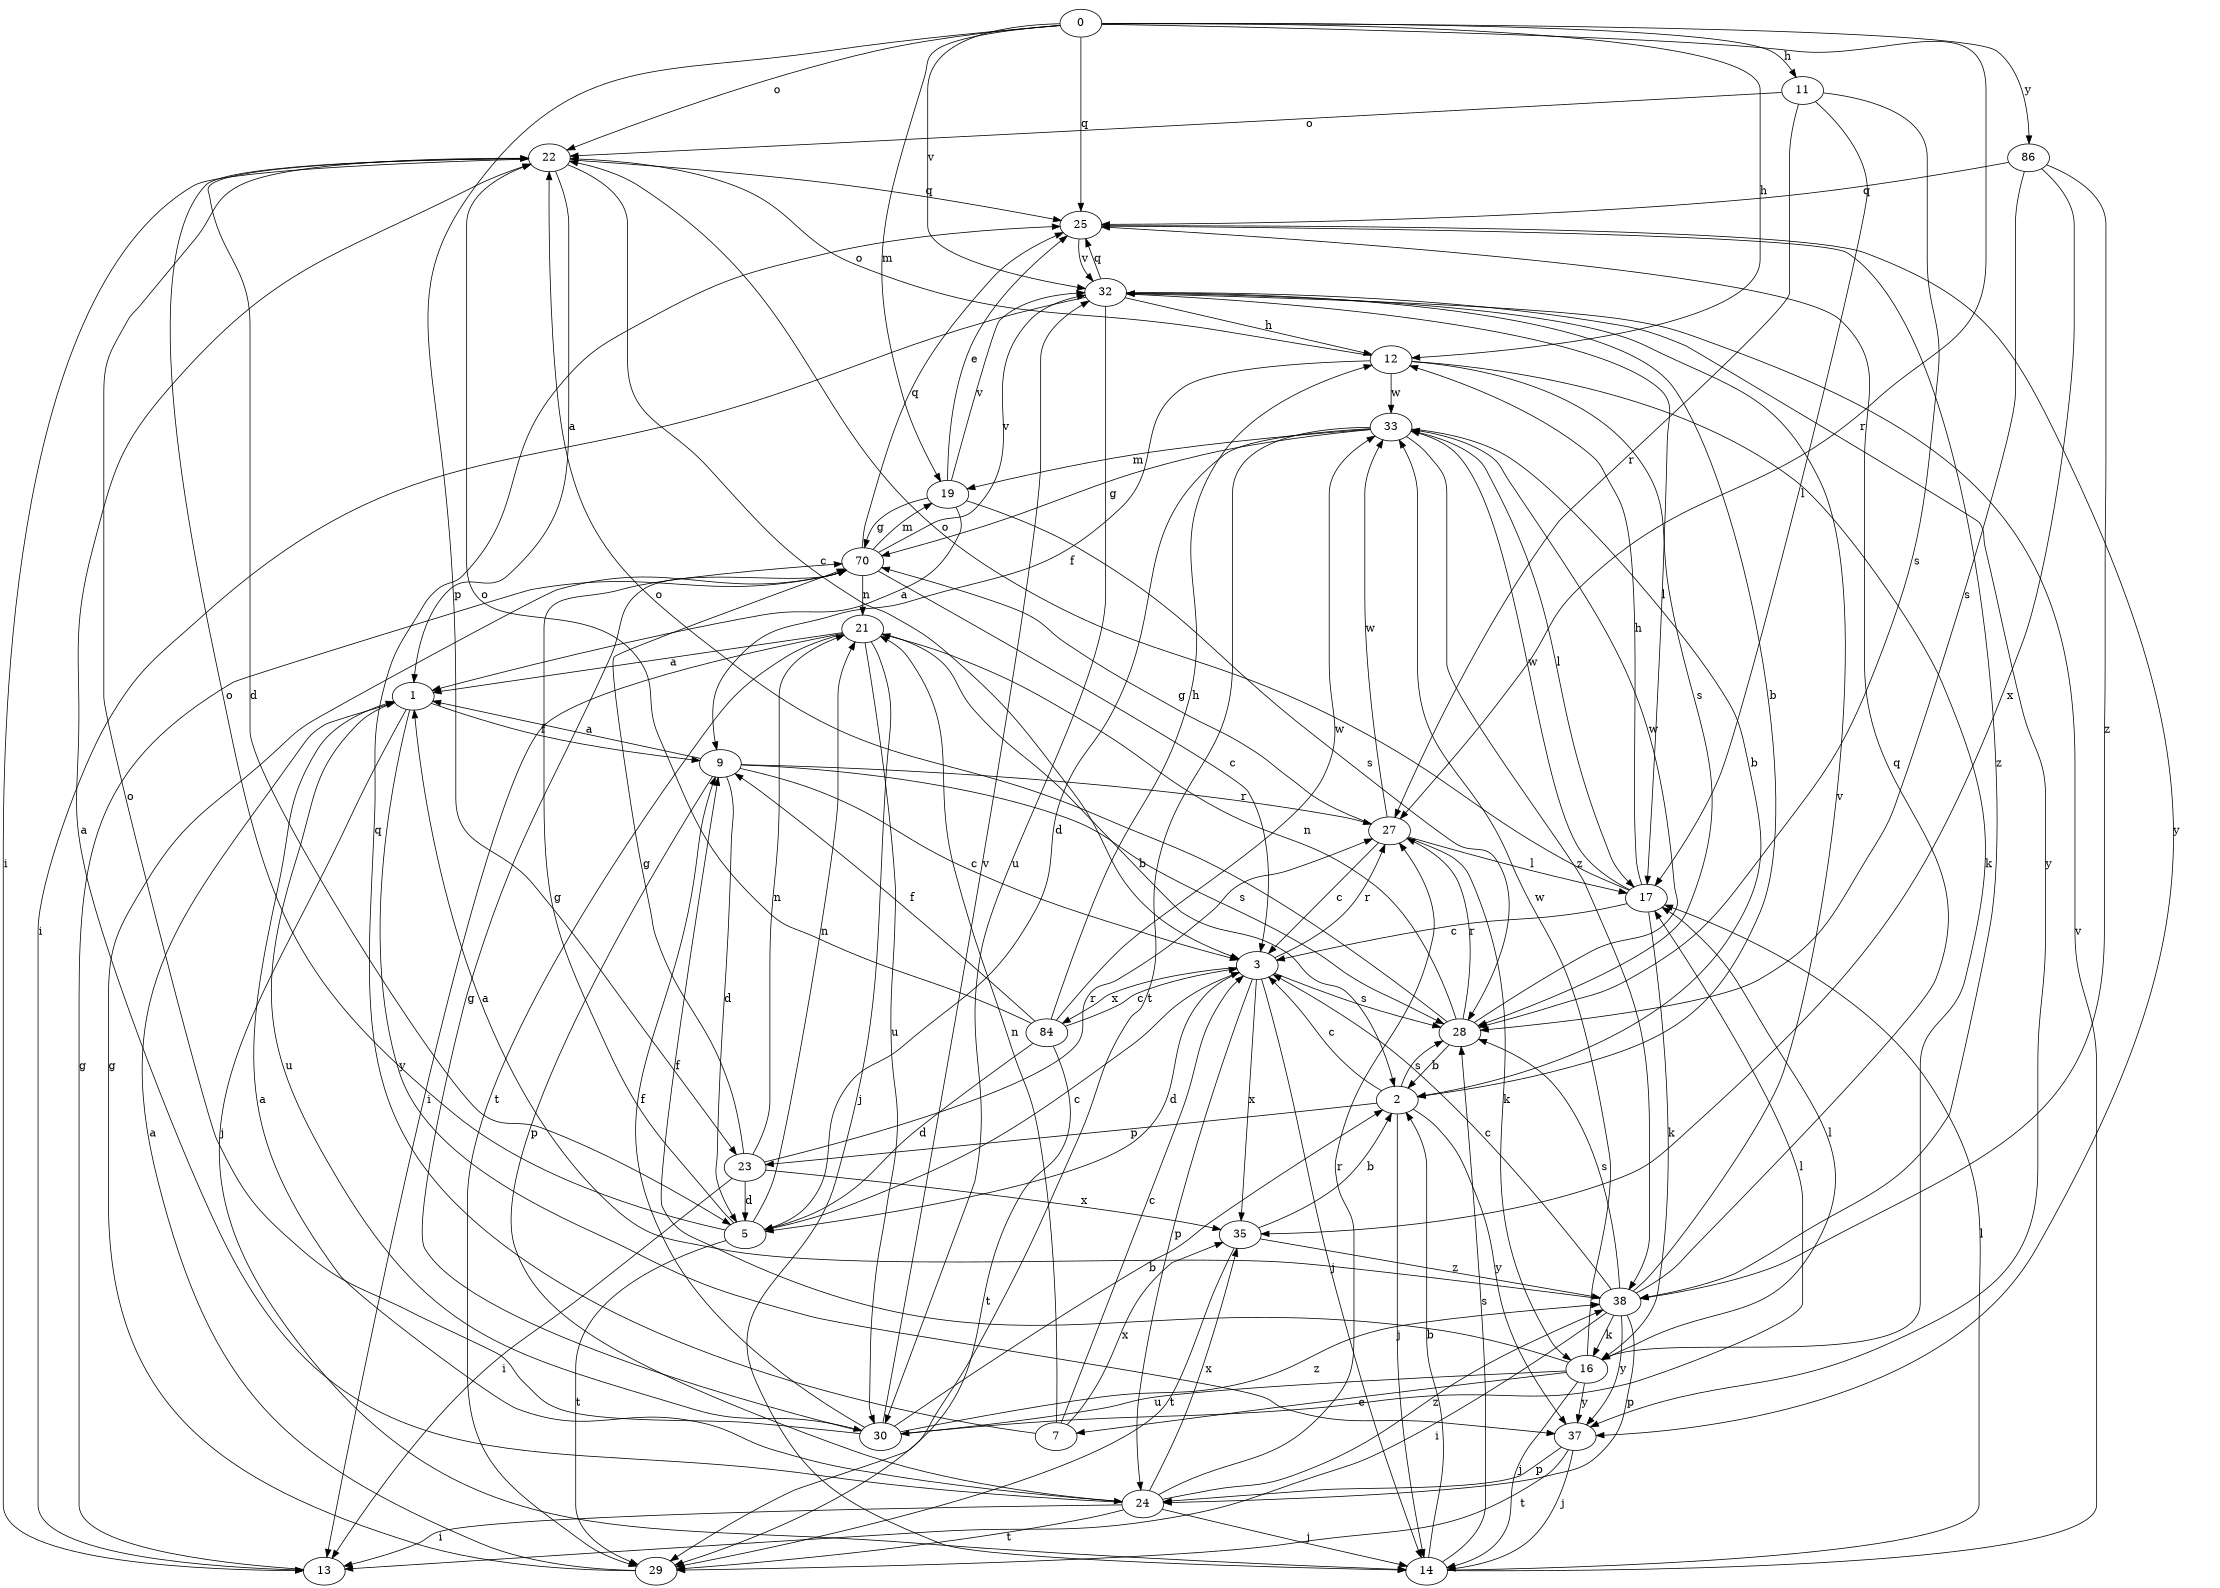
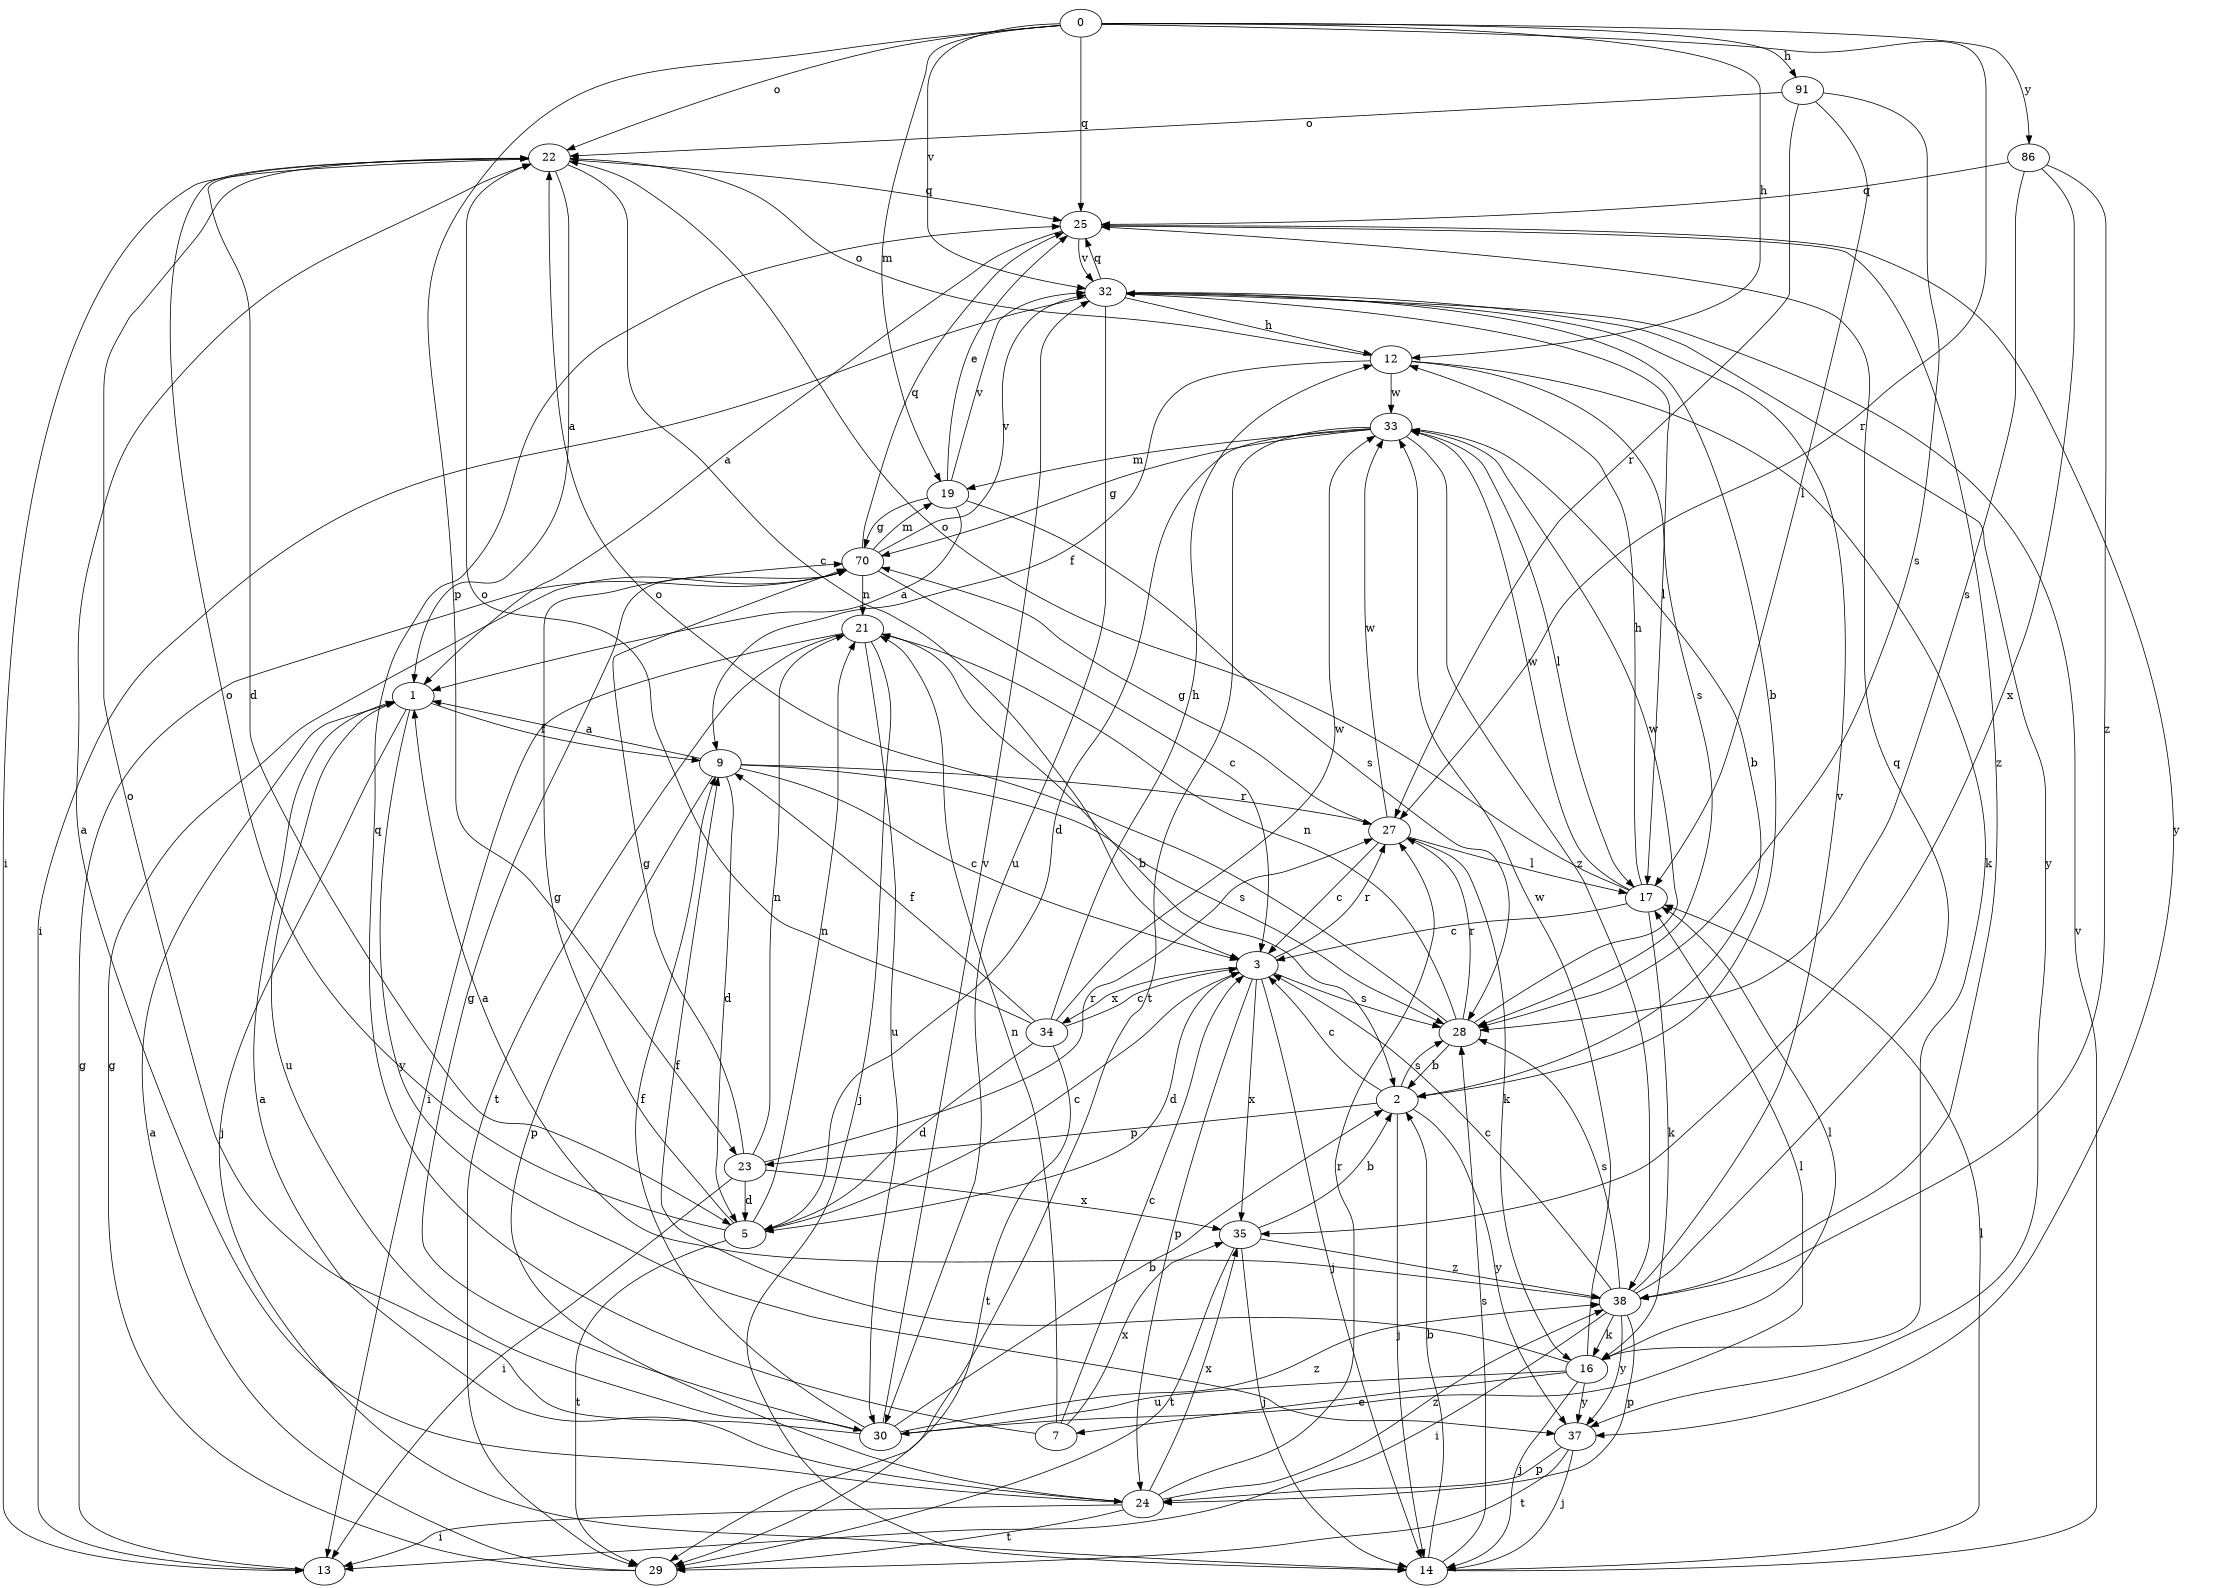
(1803, 91) -> (1803, 91)
(652, 660) -> (739, 444)
(1047, 1033) -> (1047, 1033)
(1281, 1537) -> (1272, 1435)
